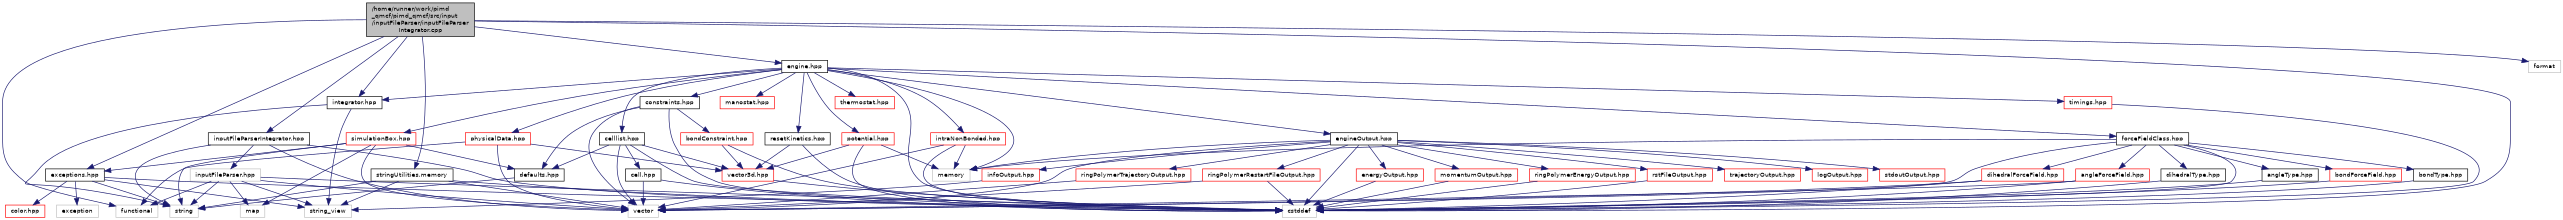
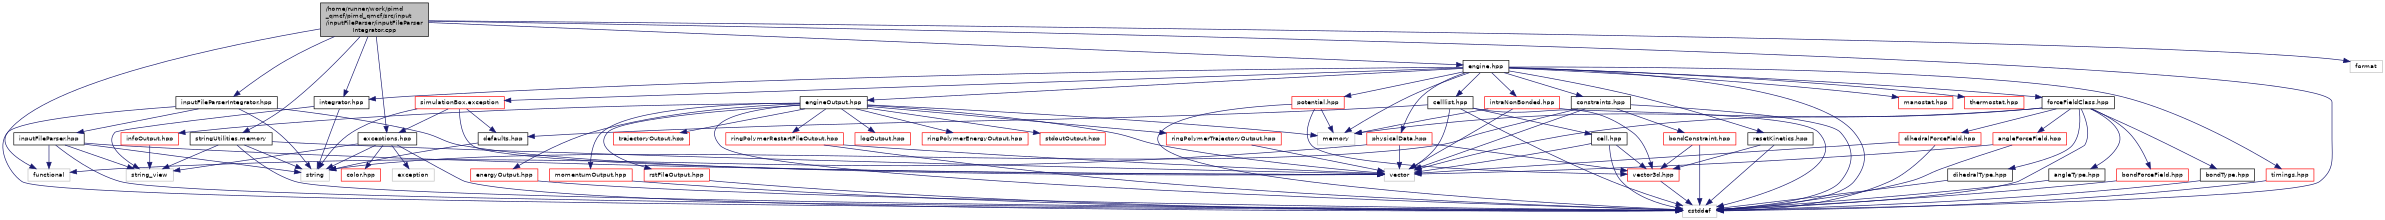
(586, 124) -> (959, 158)
(381, 139) -> (460, 103)
none -> (1629, 155)
(225, 175) -> (49, 139)
(1436, 194) -> none
(253, 211) -> none
